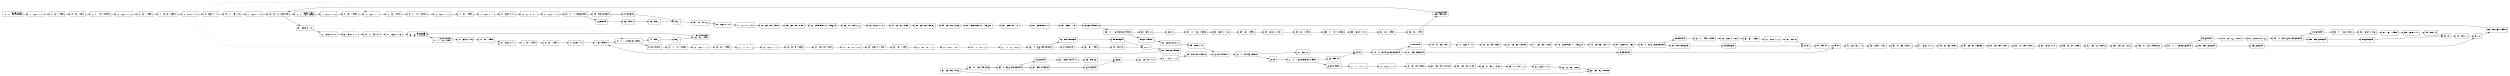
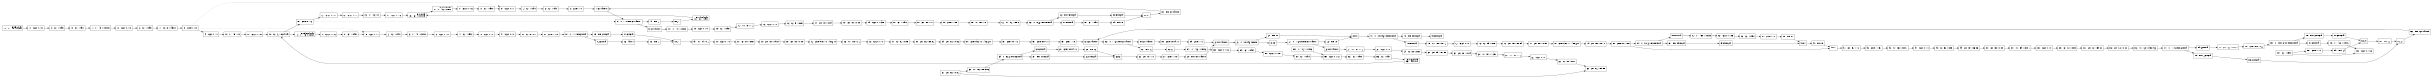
(305, 14) -> (305, 34)
(1316, 32) -> (1316, 57)
(2378, 32) -> (2323, 55)
(1732, 52) -> (1729, 50)
